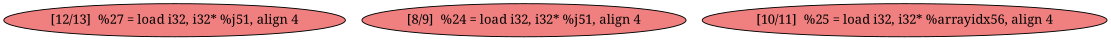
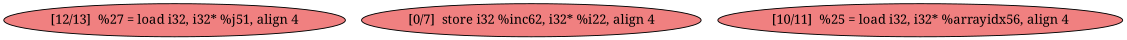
(524, 20) -> none
none -> (531, 20)
